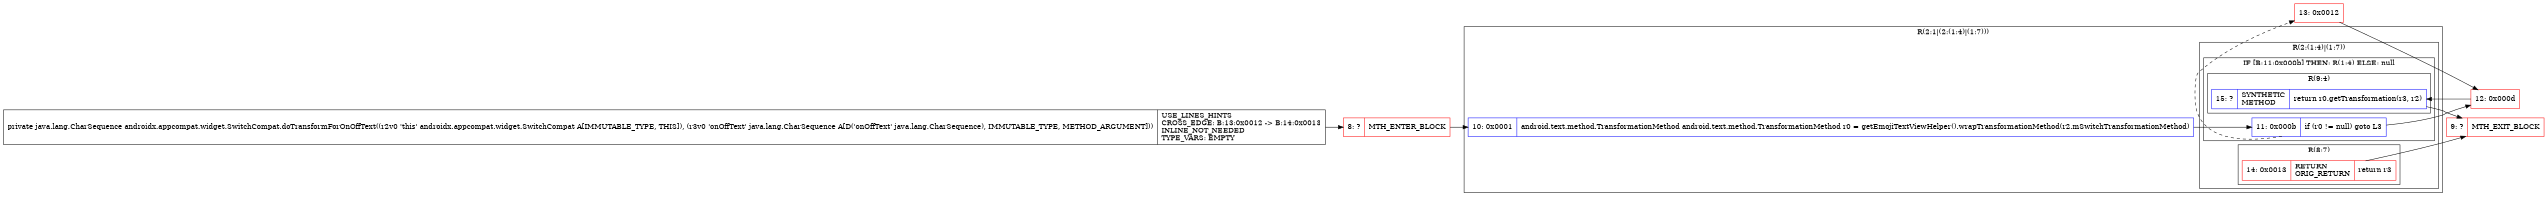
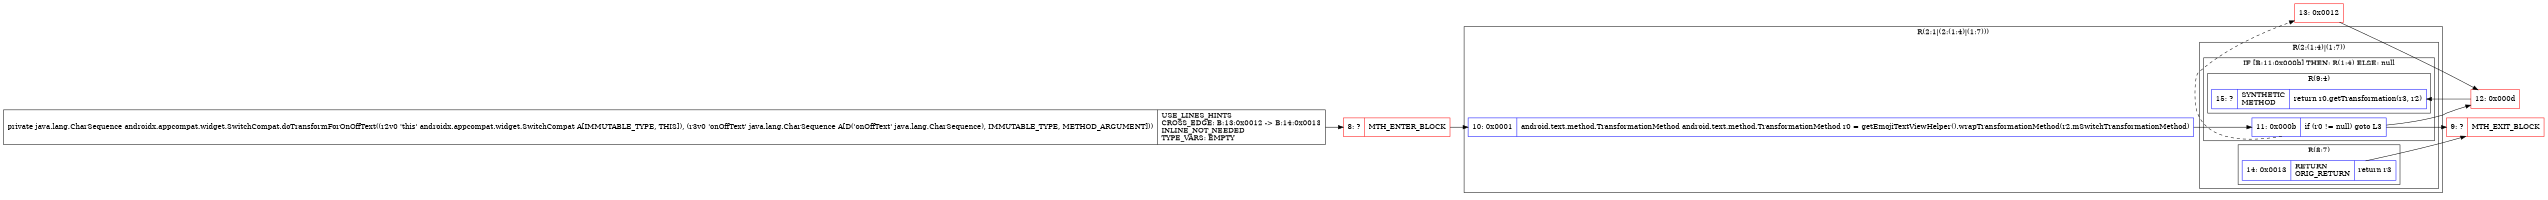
(2442, 111) -> (2414, 127)
(2319, 170) -> (2319, 170)
